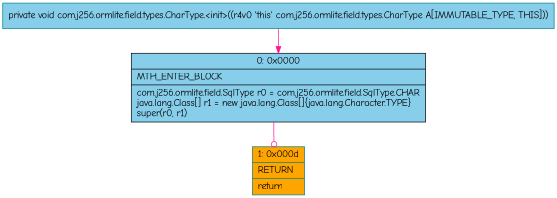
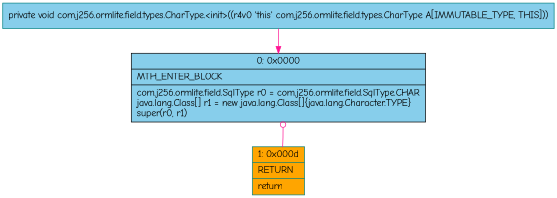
(274, 132) -> (283, 137)
